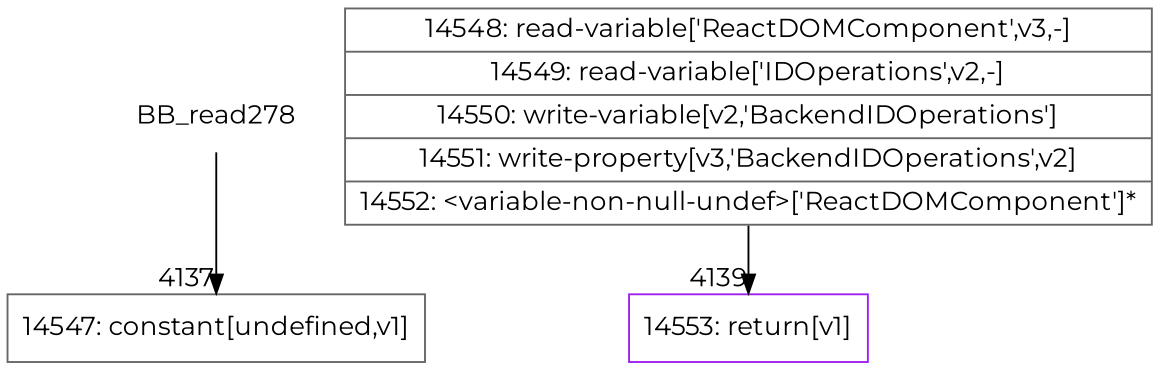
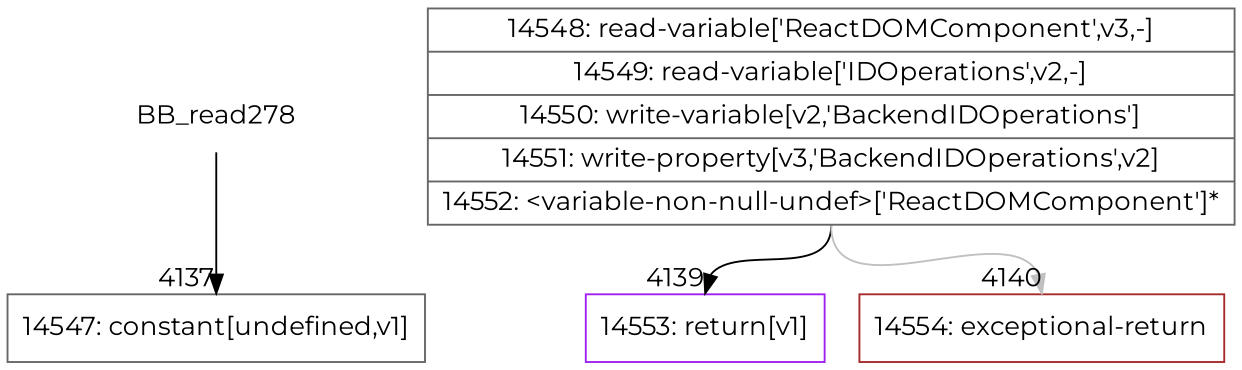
none -> (1042, 328)
